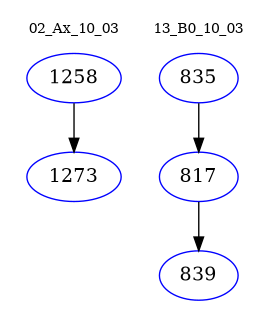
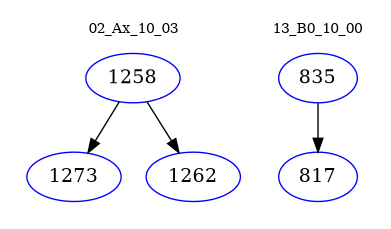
(199, 29) -> (318, 29)
none -> (193, 177)
(199, 276) -> none
